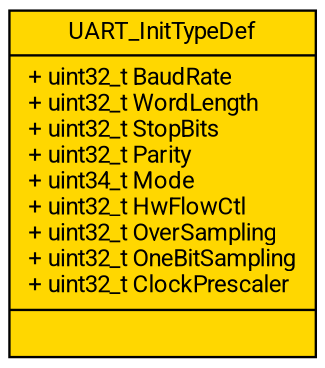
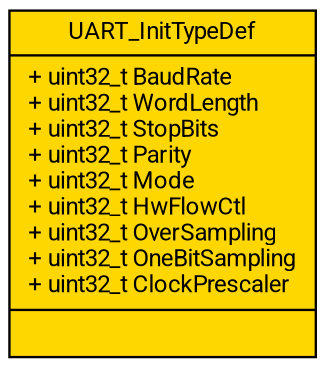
(112, 181) -> (112, 181)
